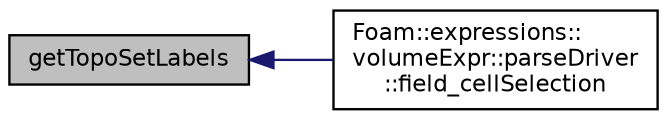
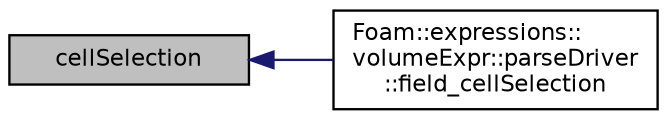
(129, 60) -> (129, 60)
